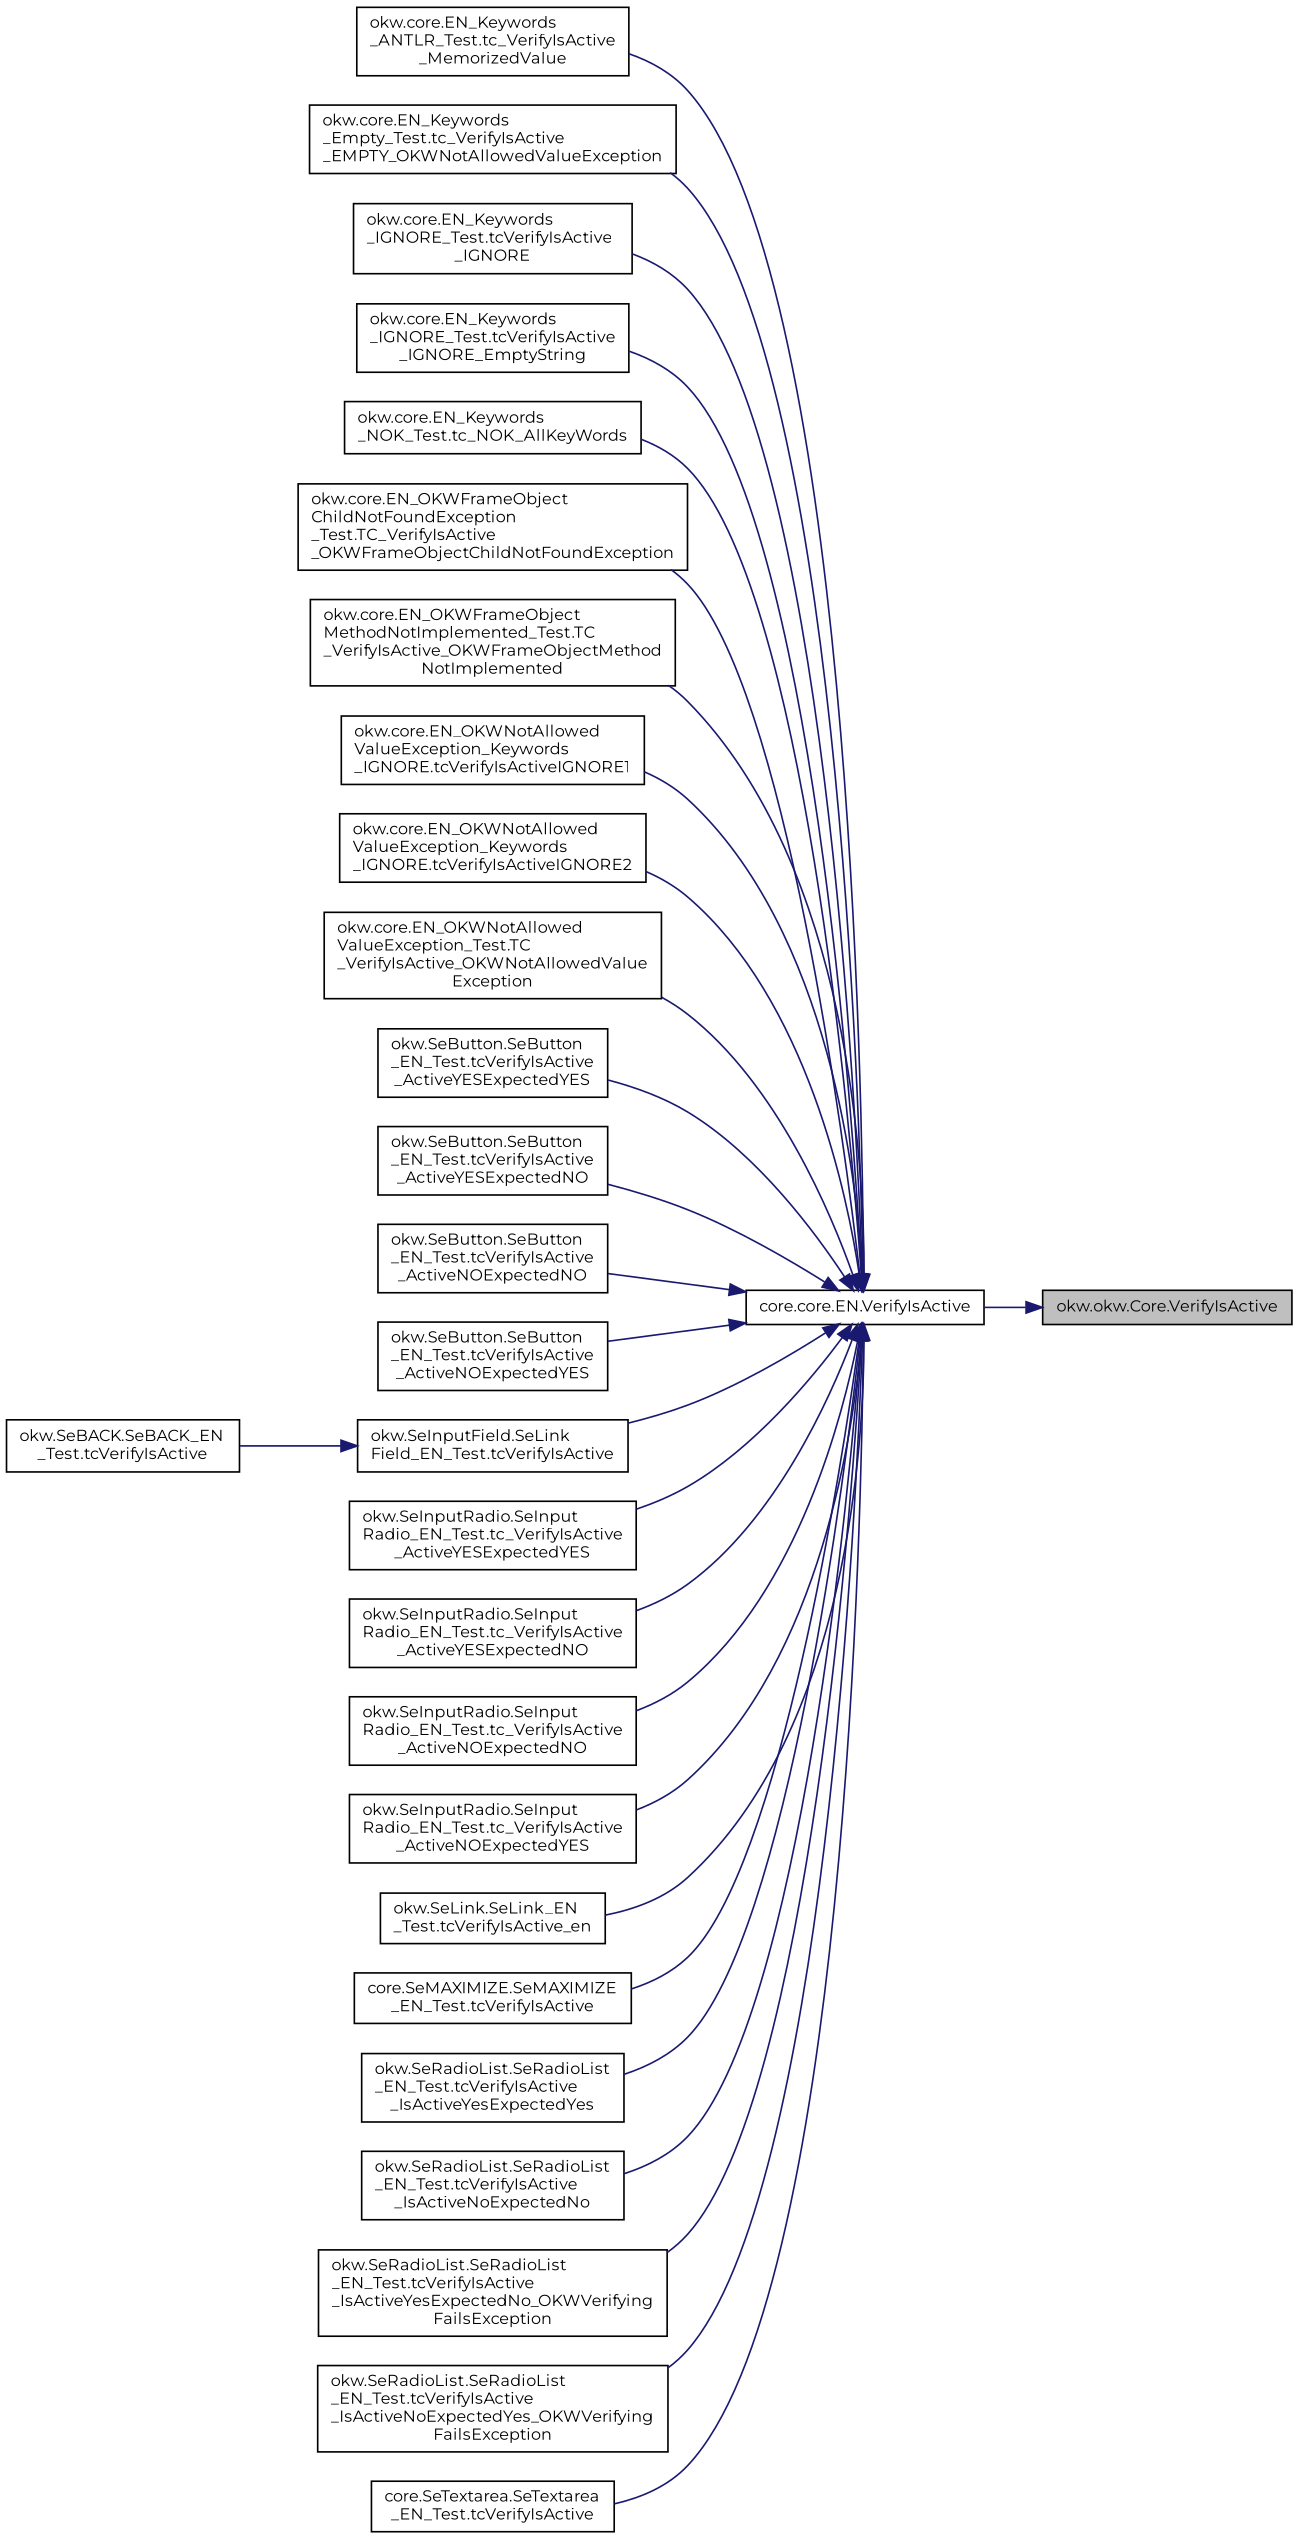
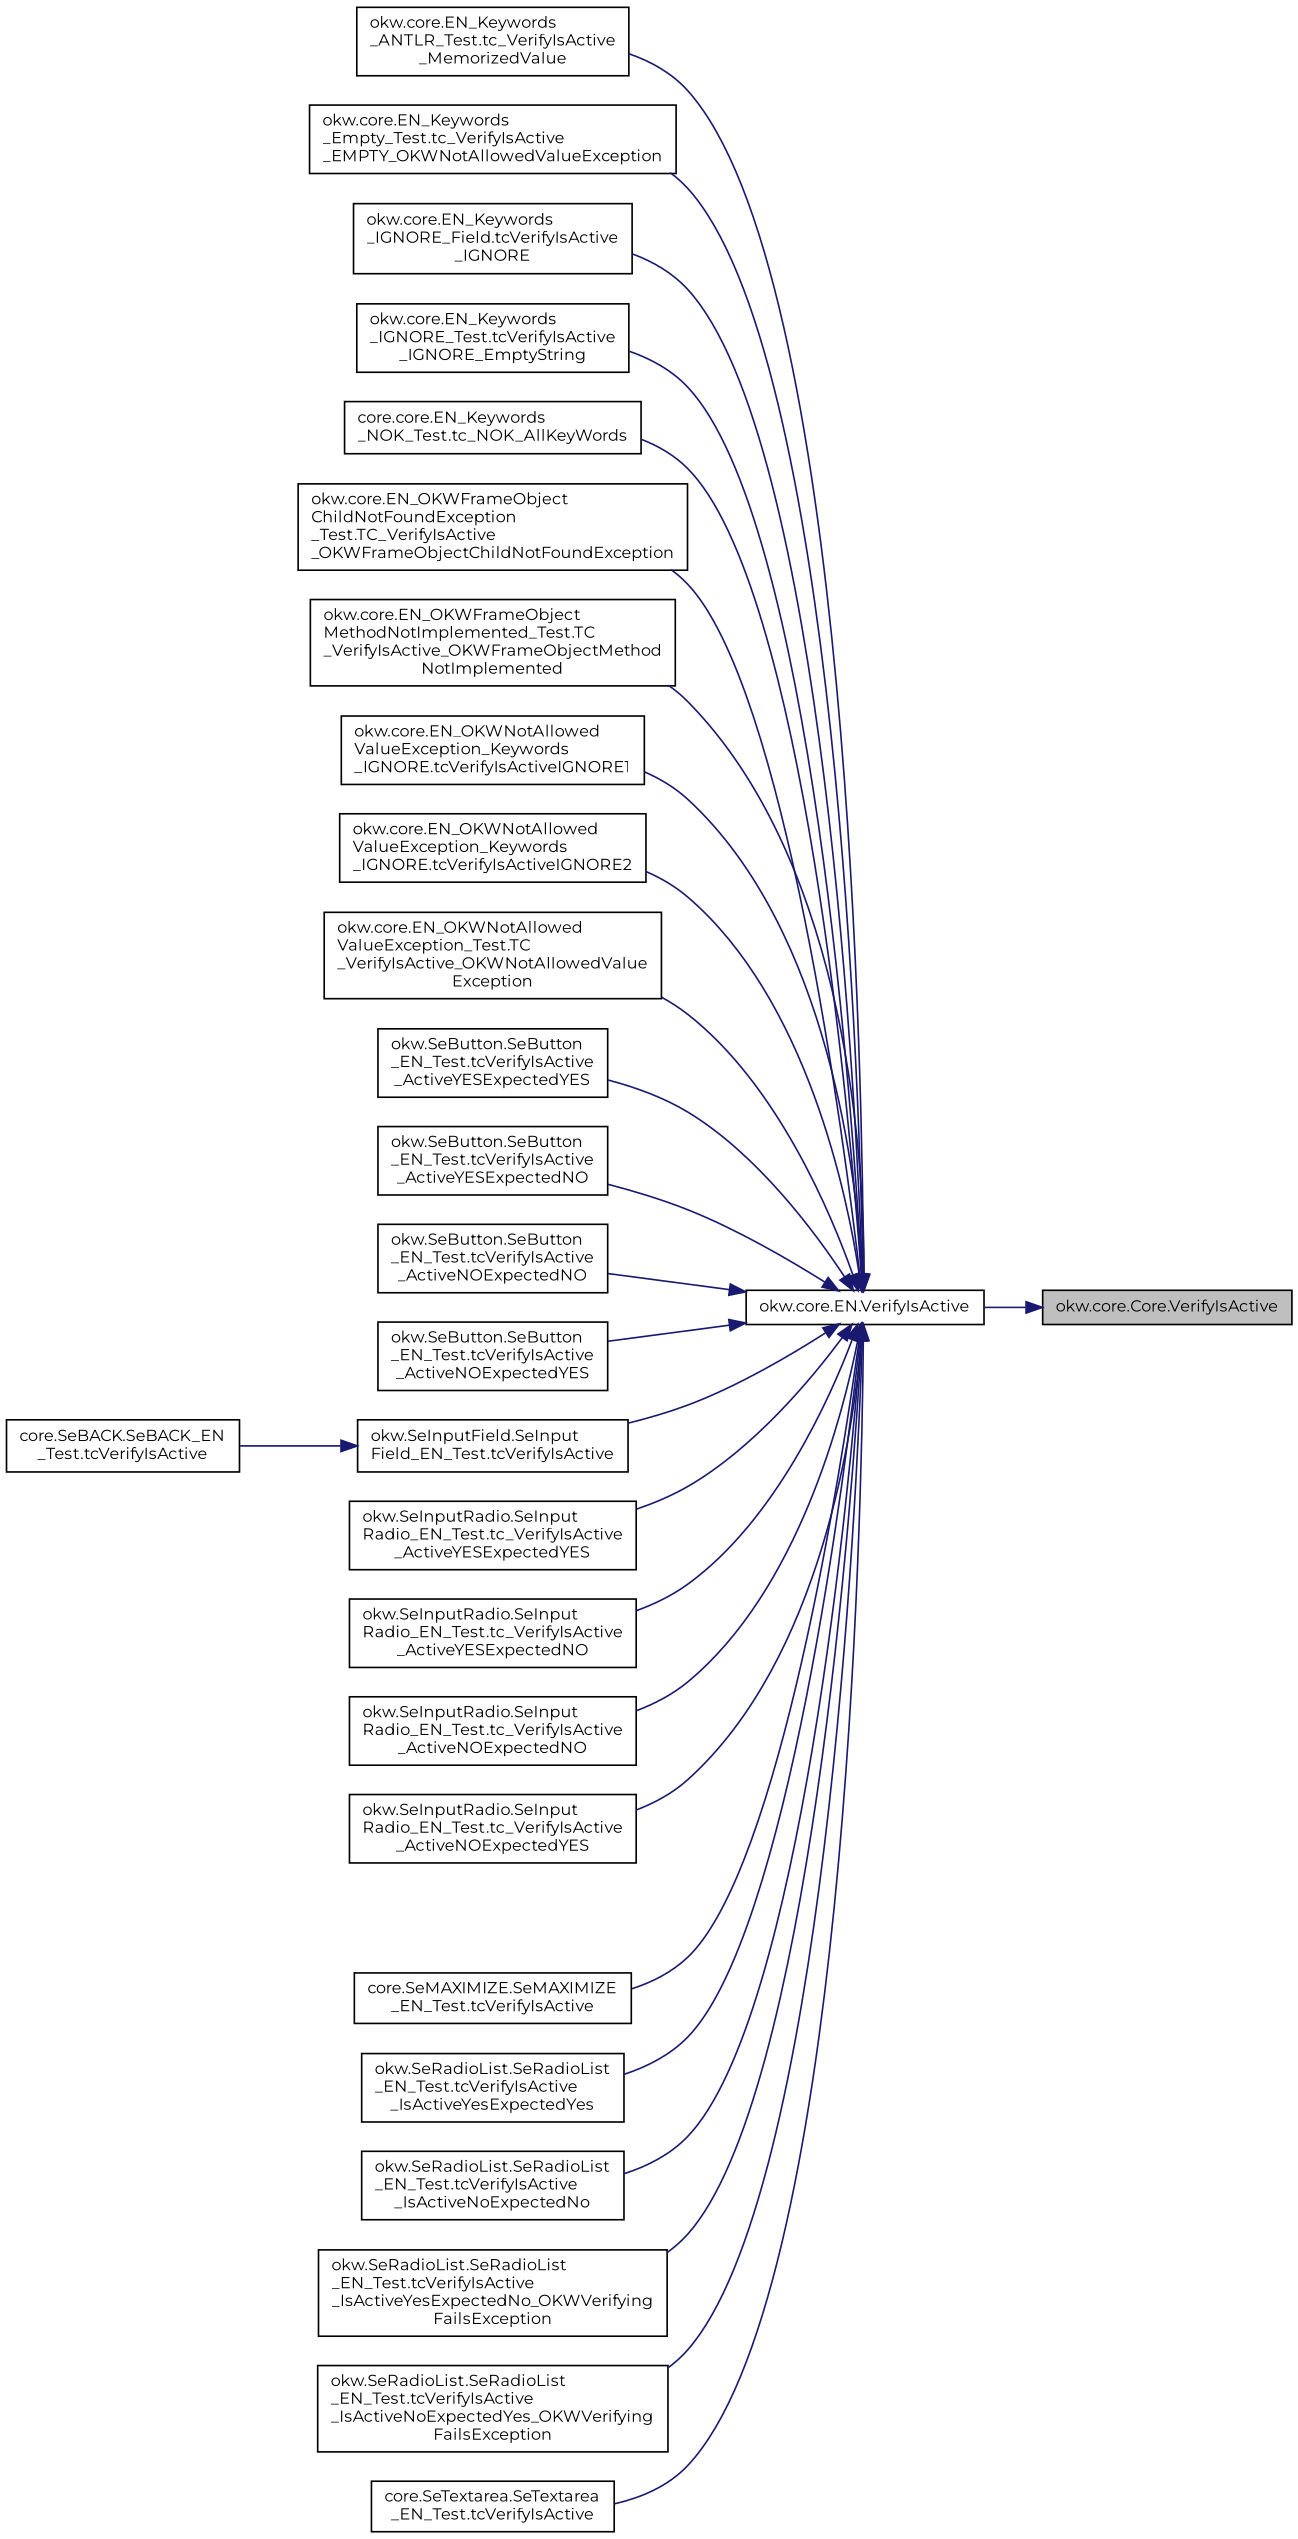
(493, 239) -> (493, 239)
(493, 428) -> (493, 428)
(865, 1307) -> (865, 1307)
(1167, 1307) -> (1167, 1307)
(123, 1446) -> (123, 1446)
(493, 1446) -> (493, 1446)
(493, 1918) -> none
